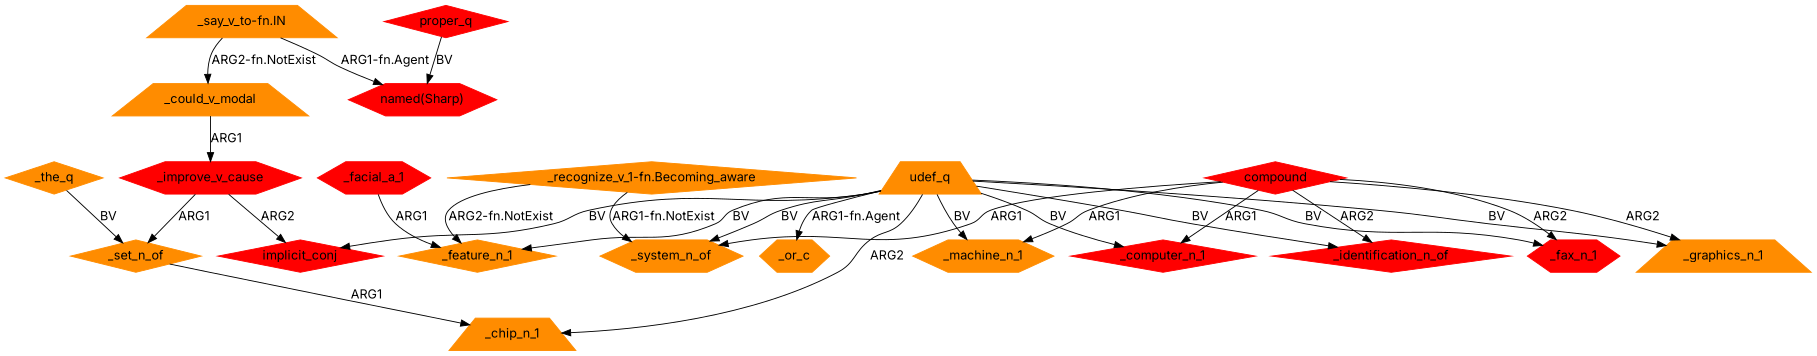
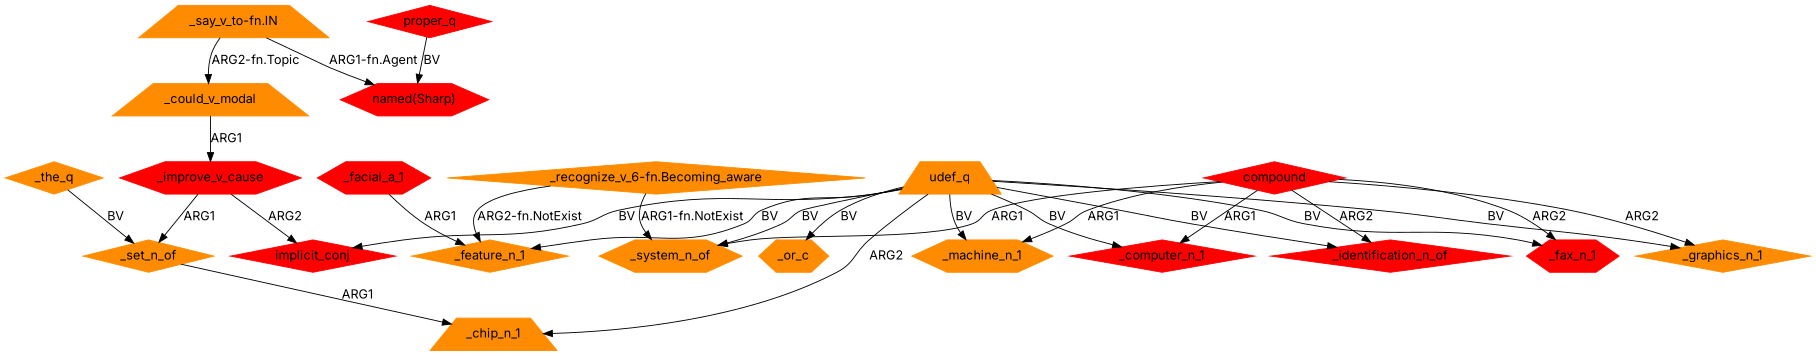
(264, 61) -> (256, 61)
(652, 178) -> (656, 178)
(856, 217) -> (849, 217)
(1724, 256) -> (1723, 256)
